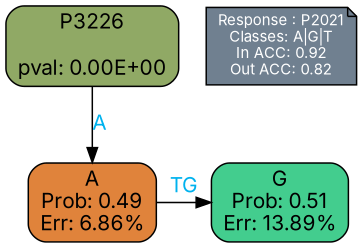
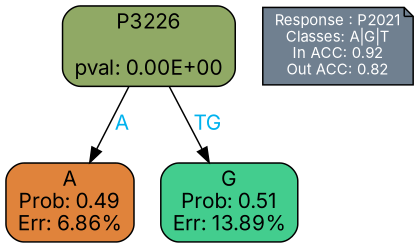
(176, 202) -> (186, 118)
